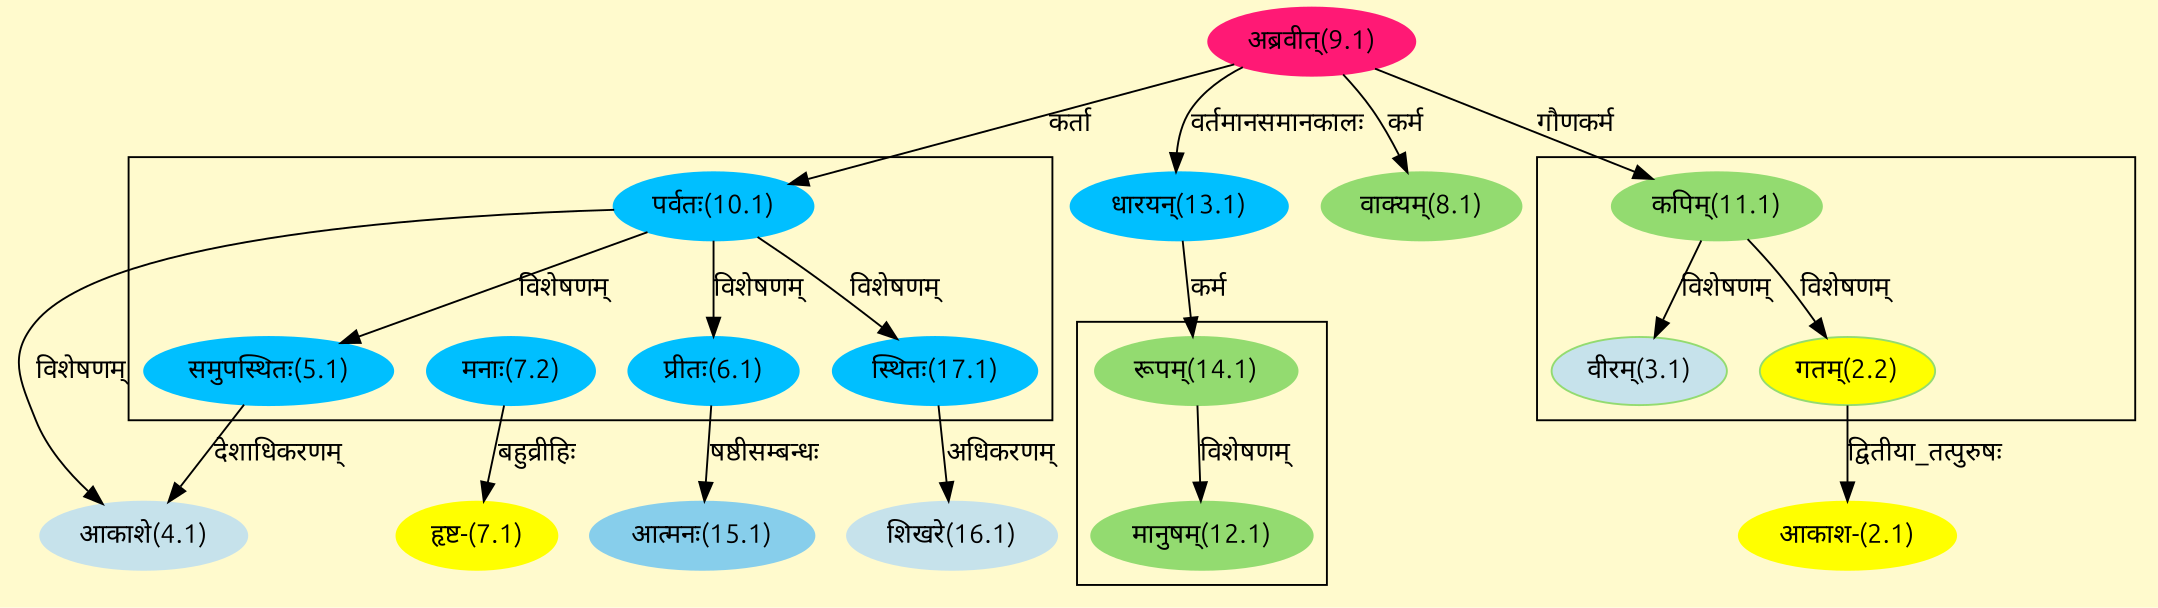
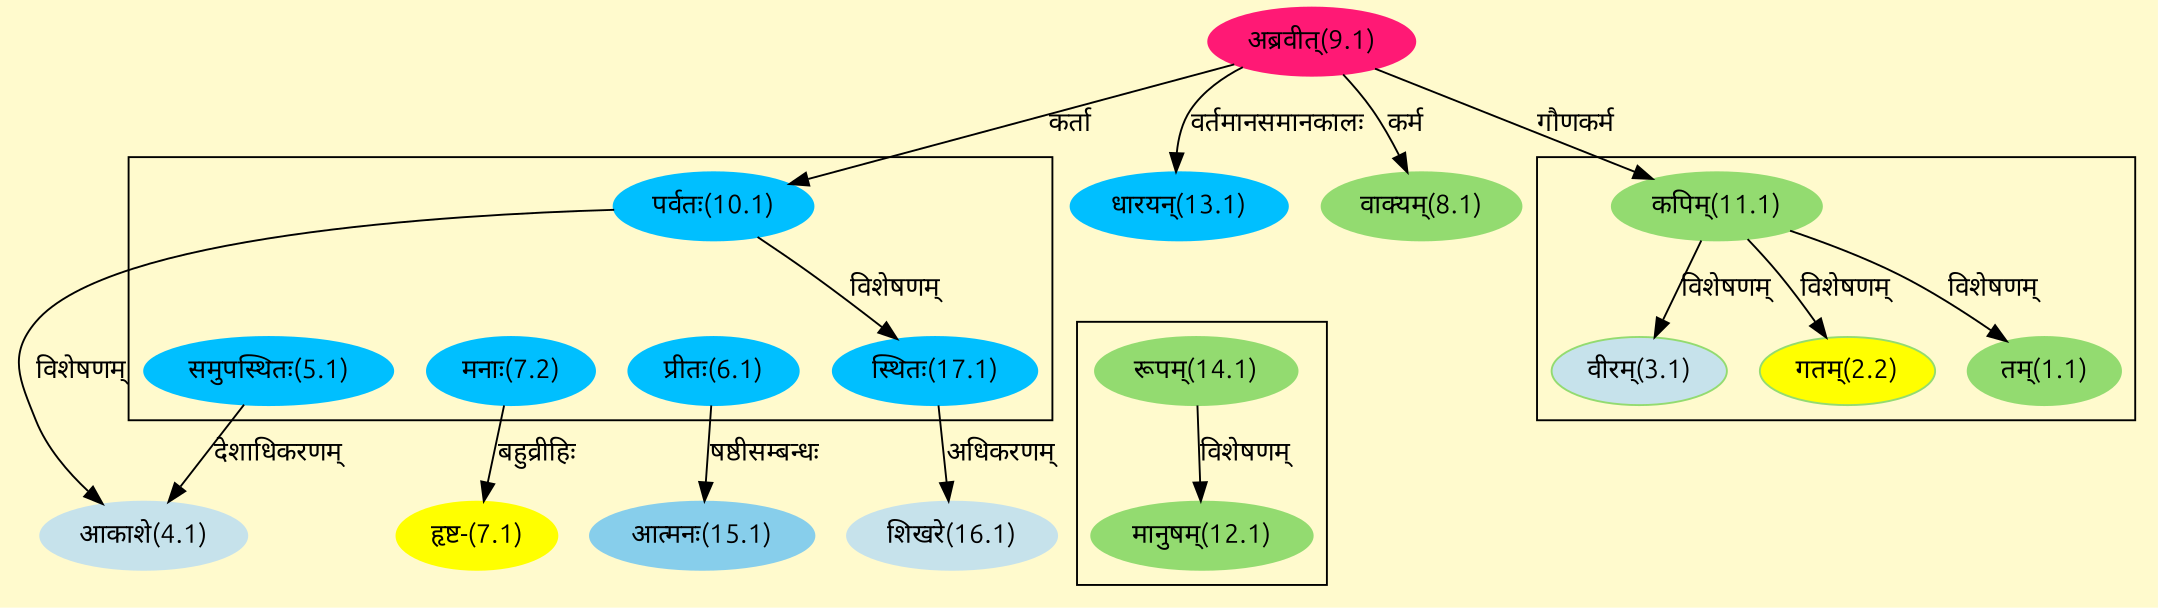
(714, 279) -> none
(1187, 279) -> none
(503, 284) -> none
none -> (2044, 371)
(1847, 536) -> none
